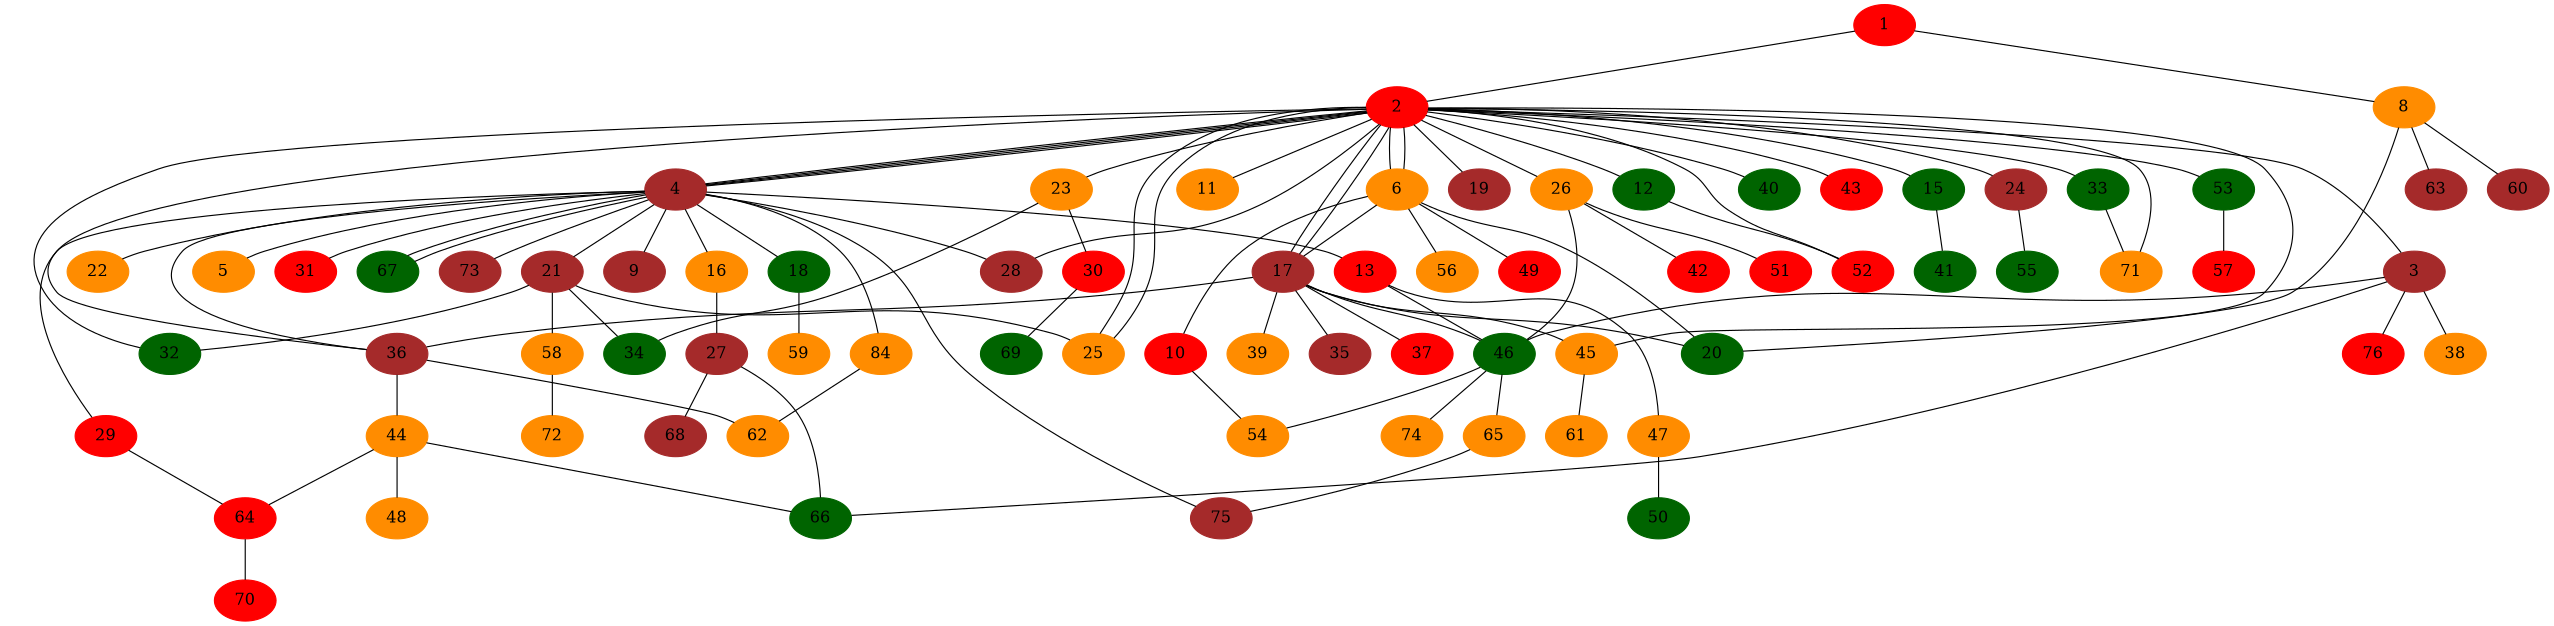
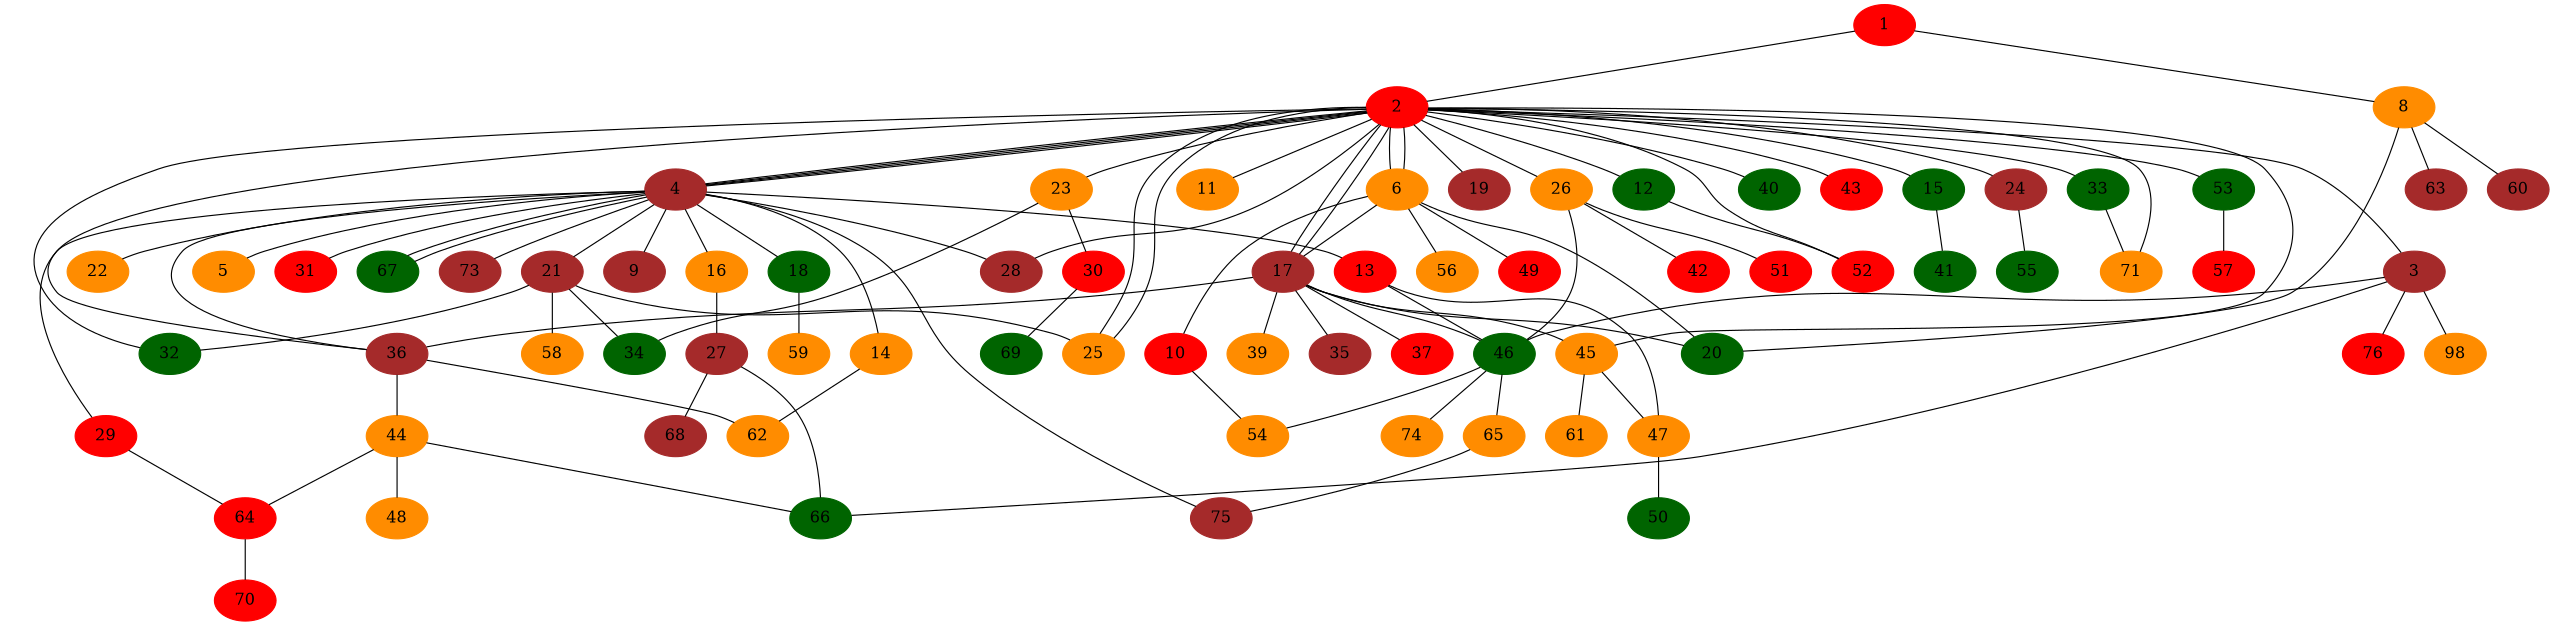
(881, 354) -> (881, 354)
(2455, 354) -> (2455, 354)
none -> (1623, 395)
(552, 436) -> none
